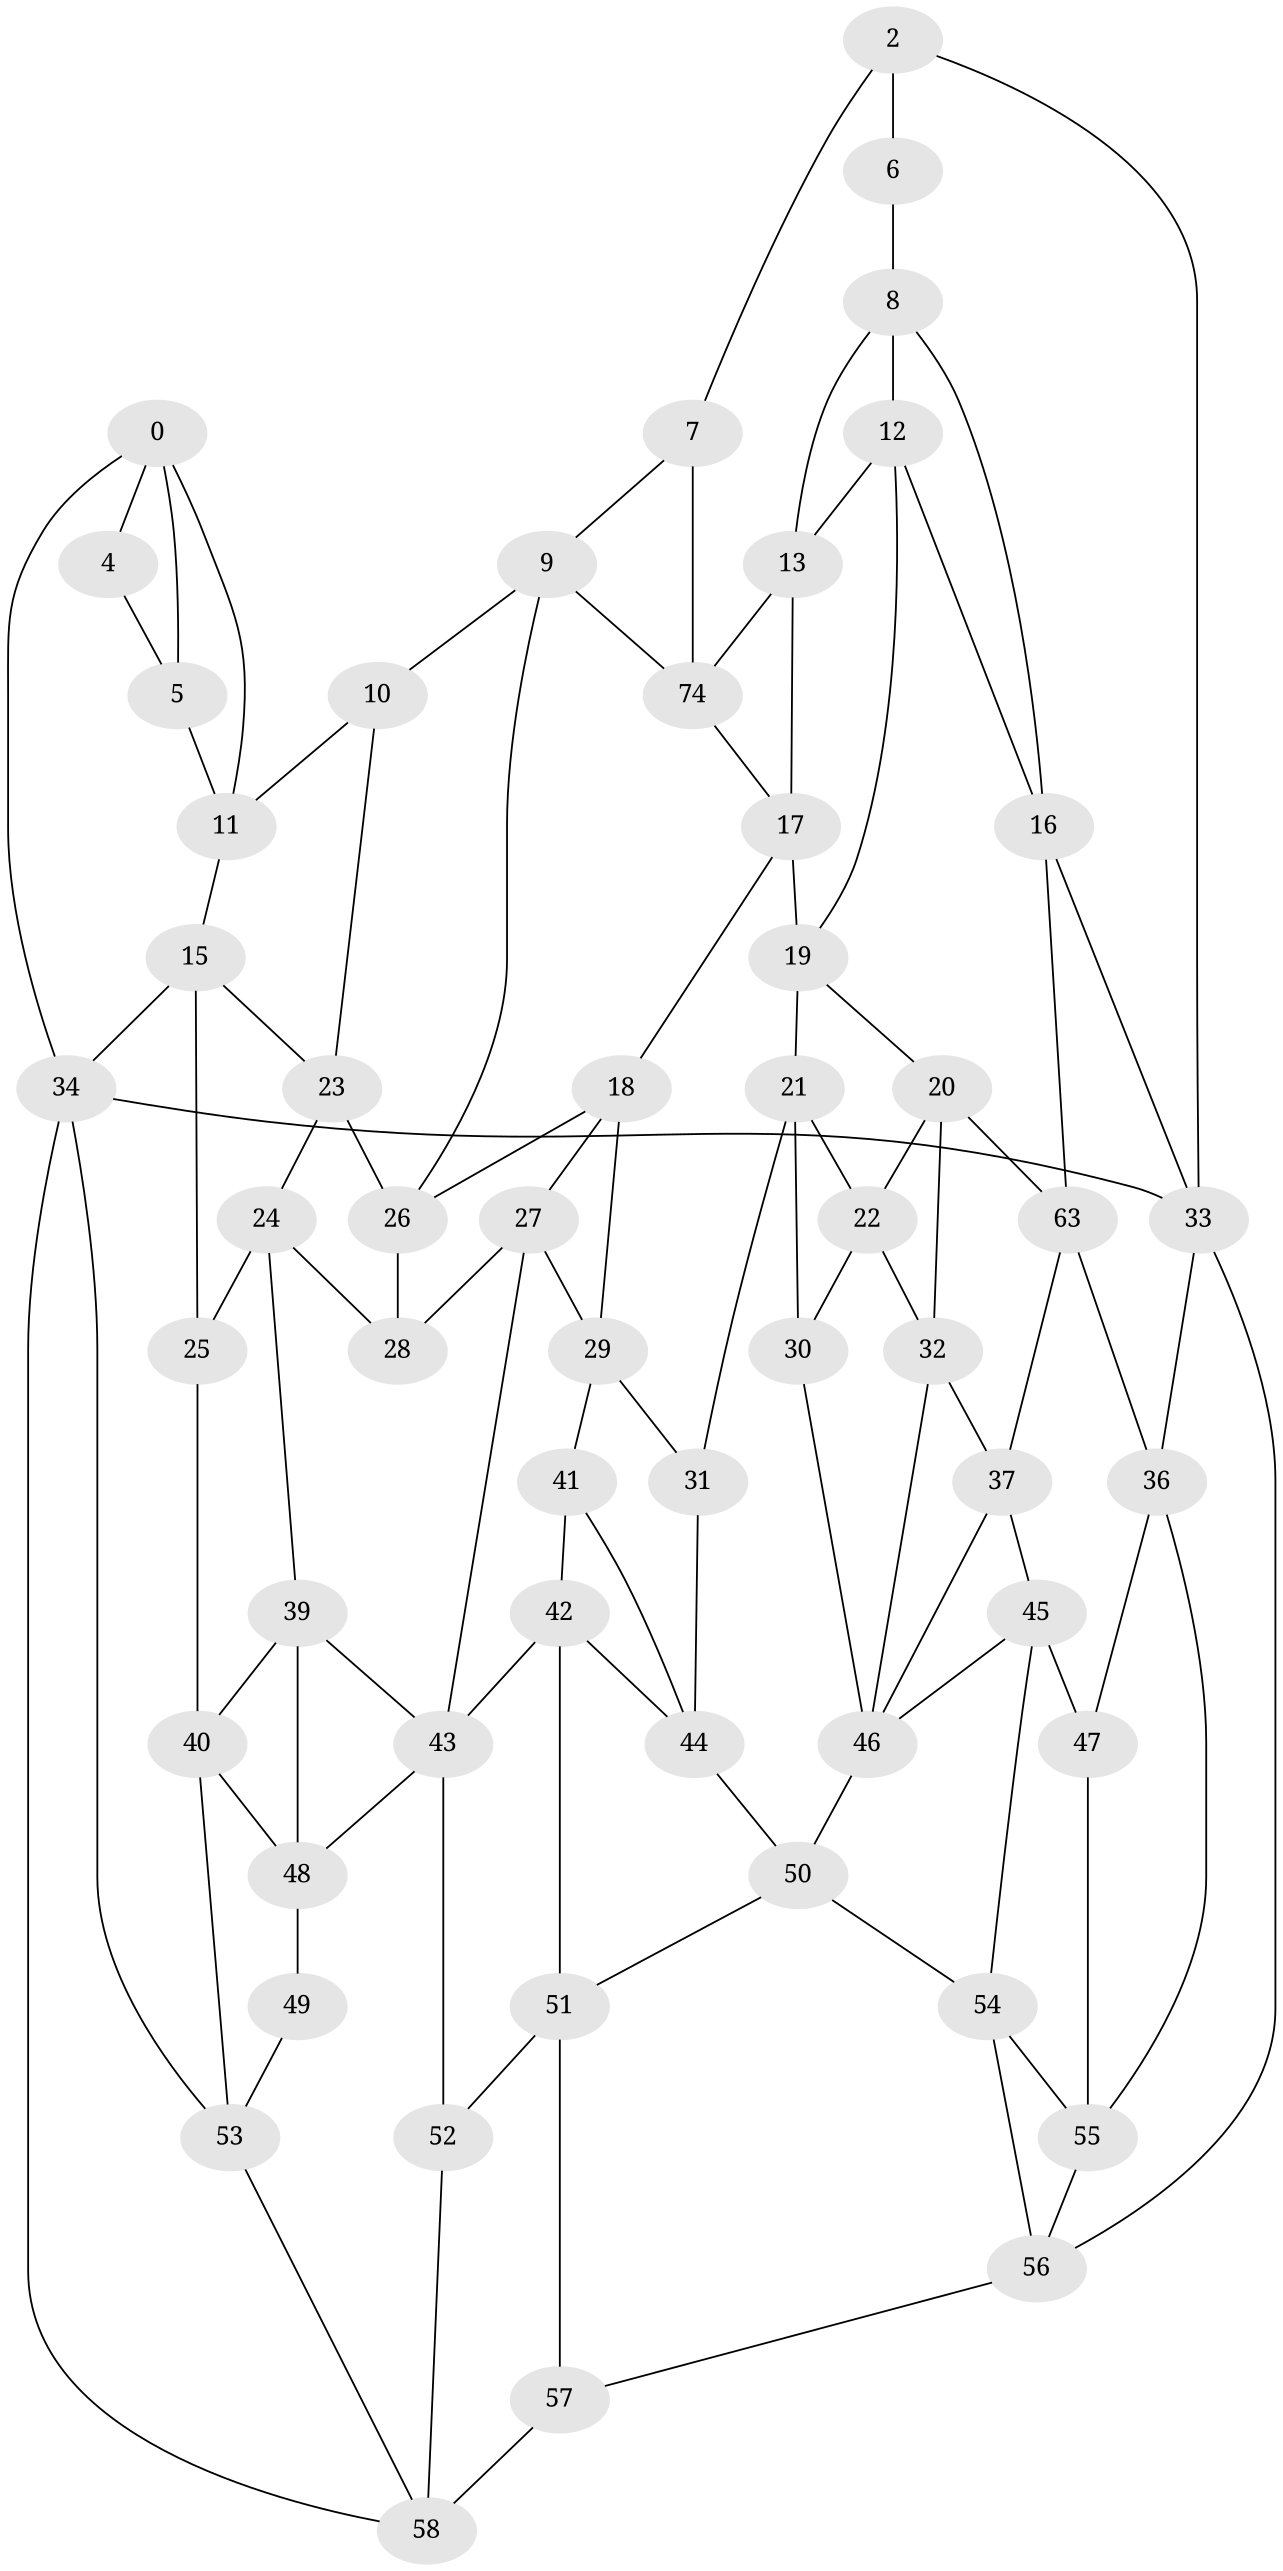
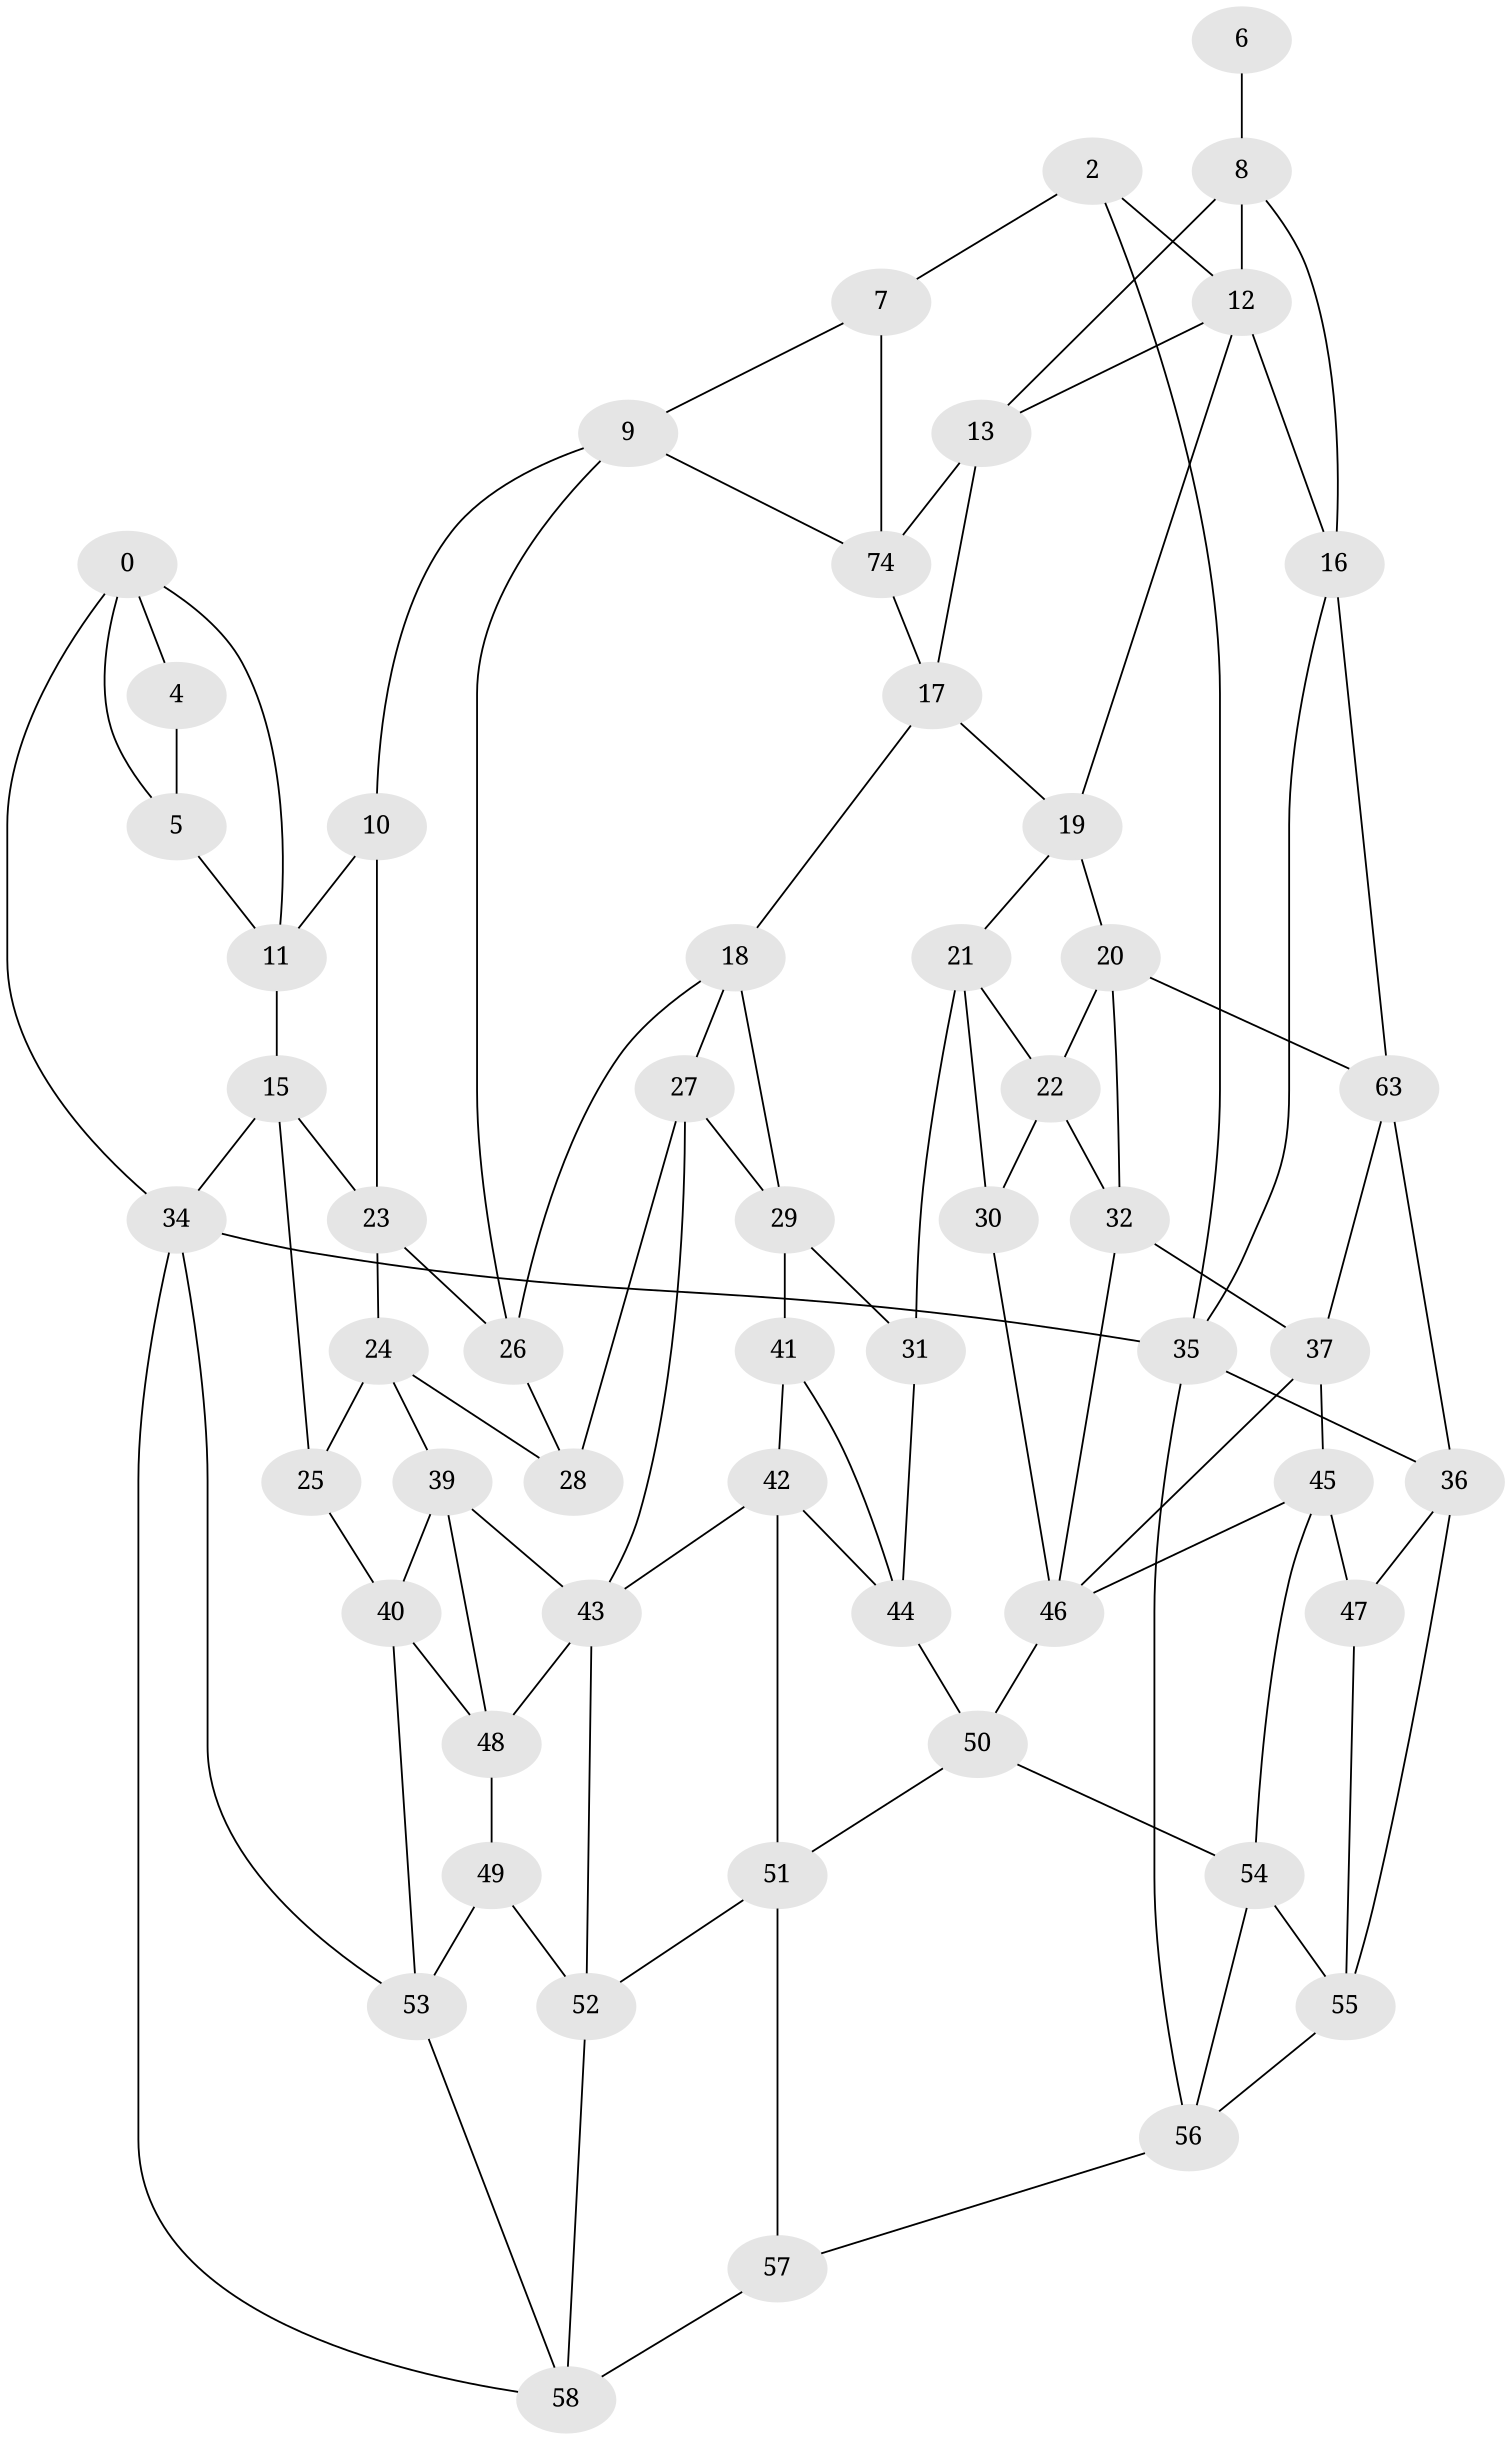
(893, 106) -> (1163, 233)
(1199, 1220) -> (1187, 1351)
none -> (539, 1941)
